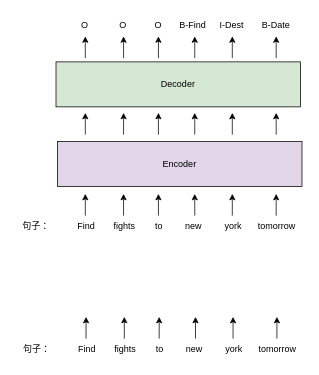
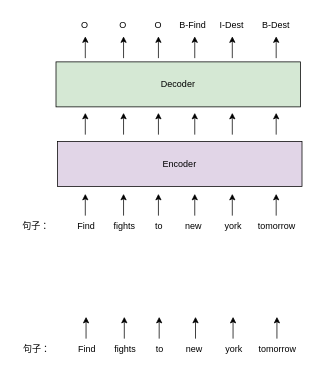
(276, 25) -> (276, 25)
